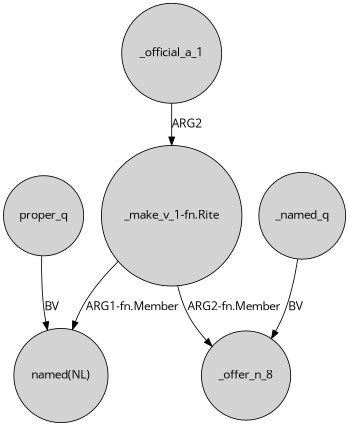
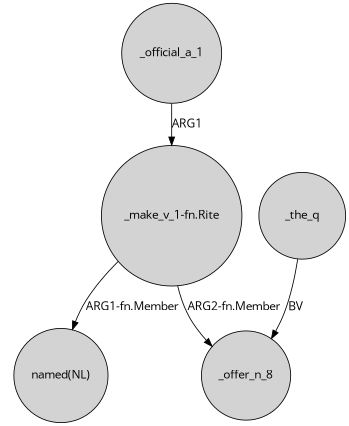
(187, 124) -> (187, 124)
(44, 216) -> none
(302, 216) -> (302, 216)
